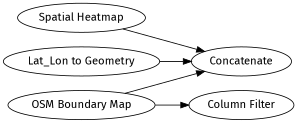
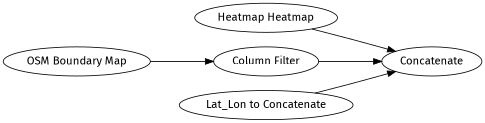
(82, 18) -> (266, 18)
(82, 61) -> (266, 105)
(161, 83) -> (346, 61)
